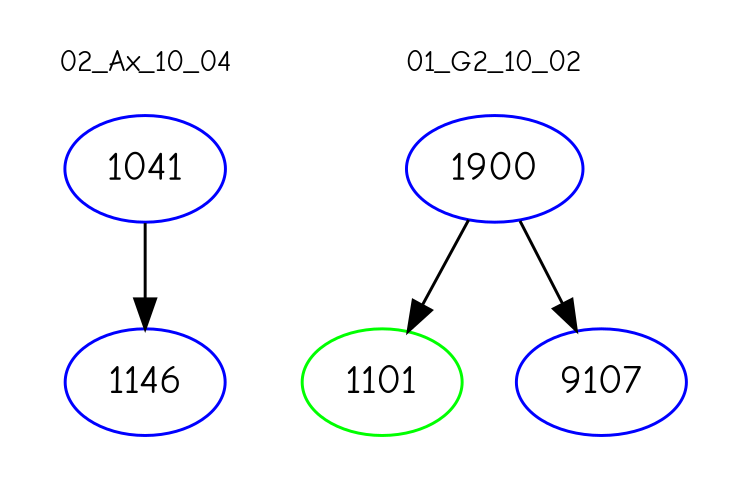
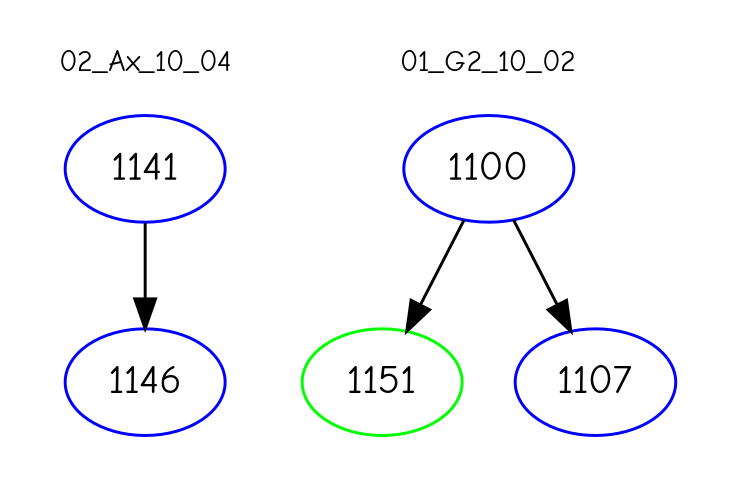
(145, 169) -> (145, 169)
(495, 169) -> (489, 169)
(382, 382) -> (382, 382)
(601, 382) -> (595, 382)
